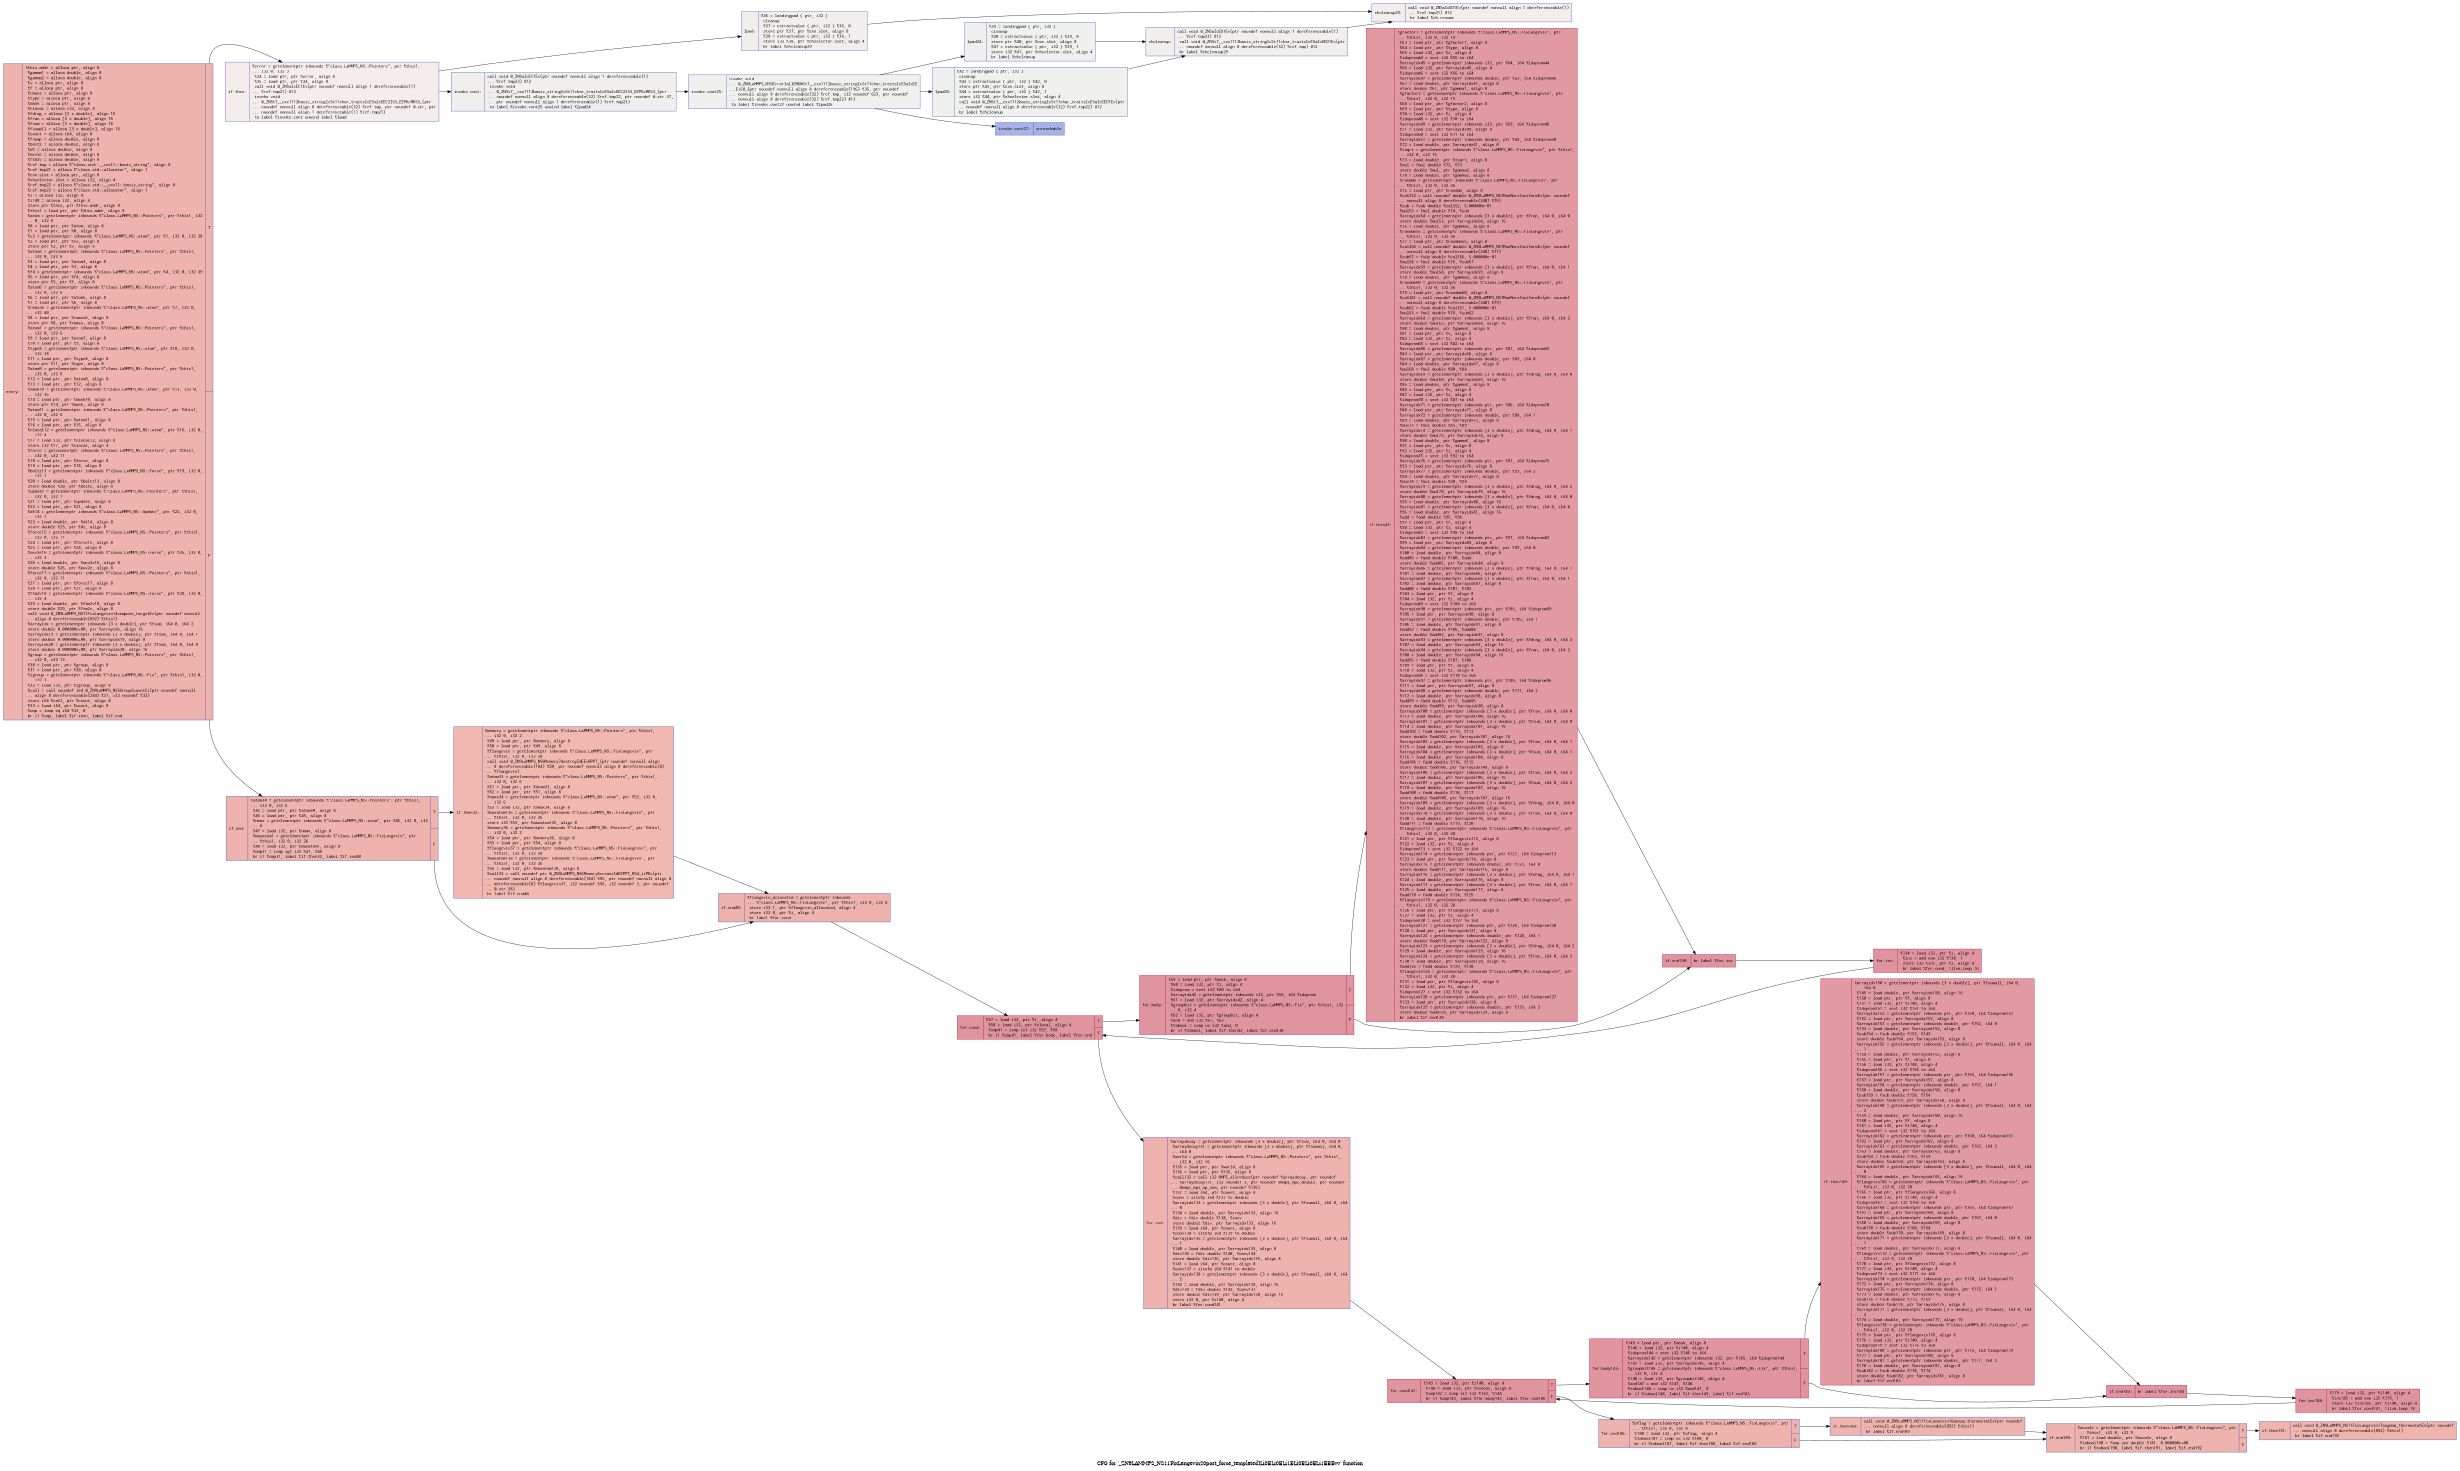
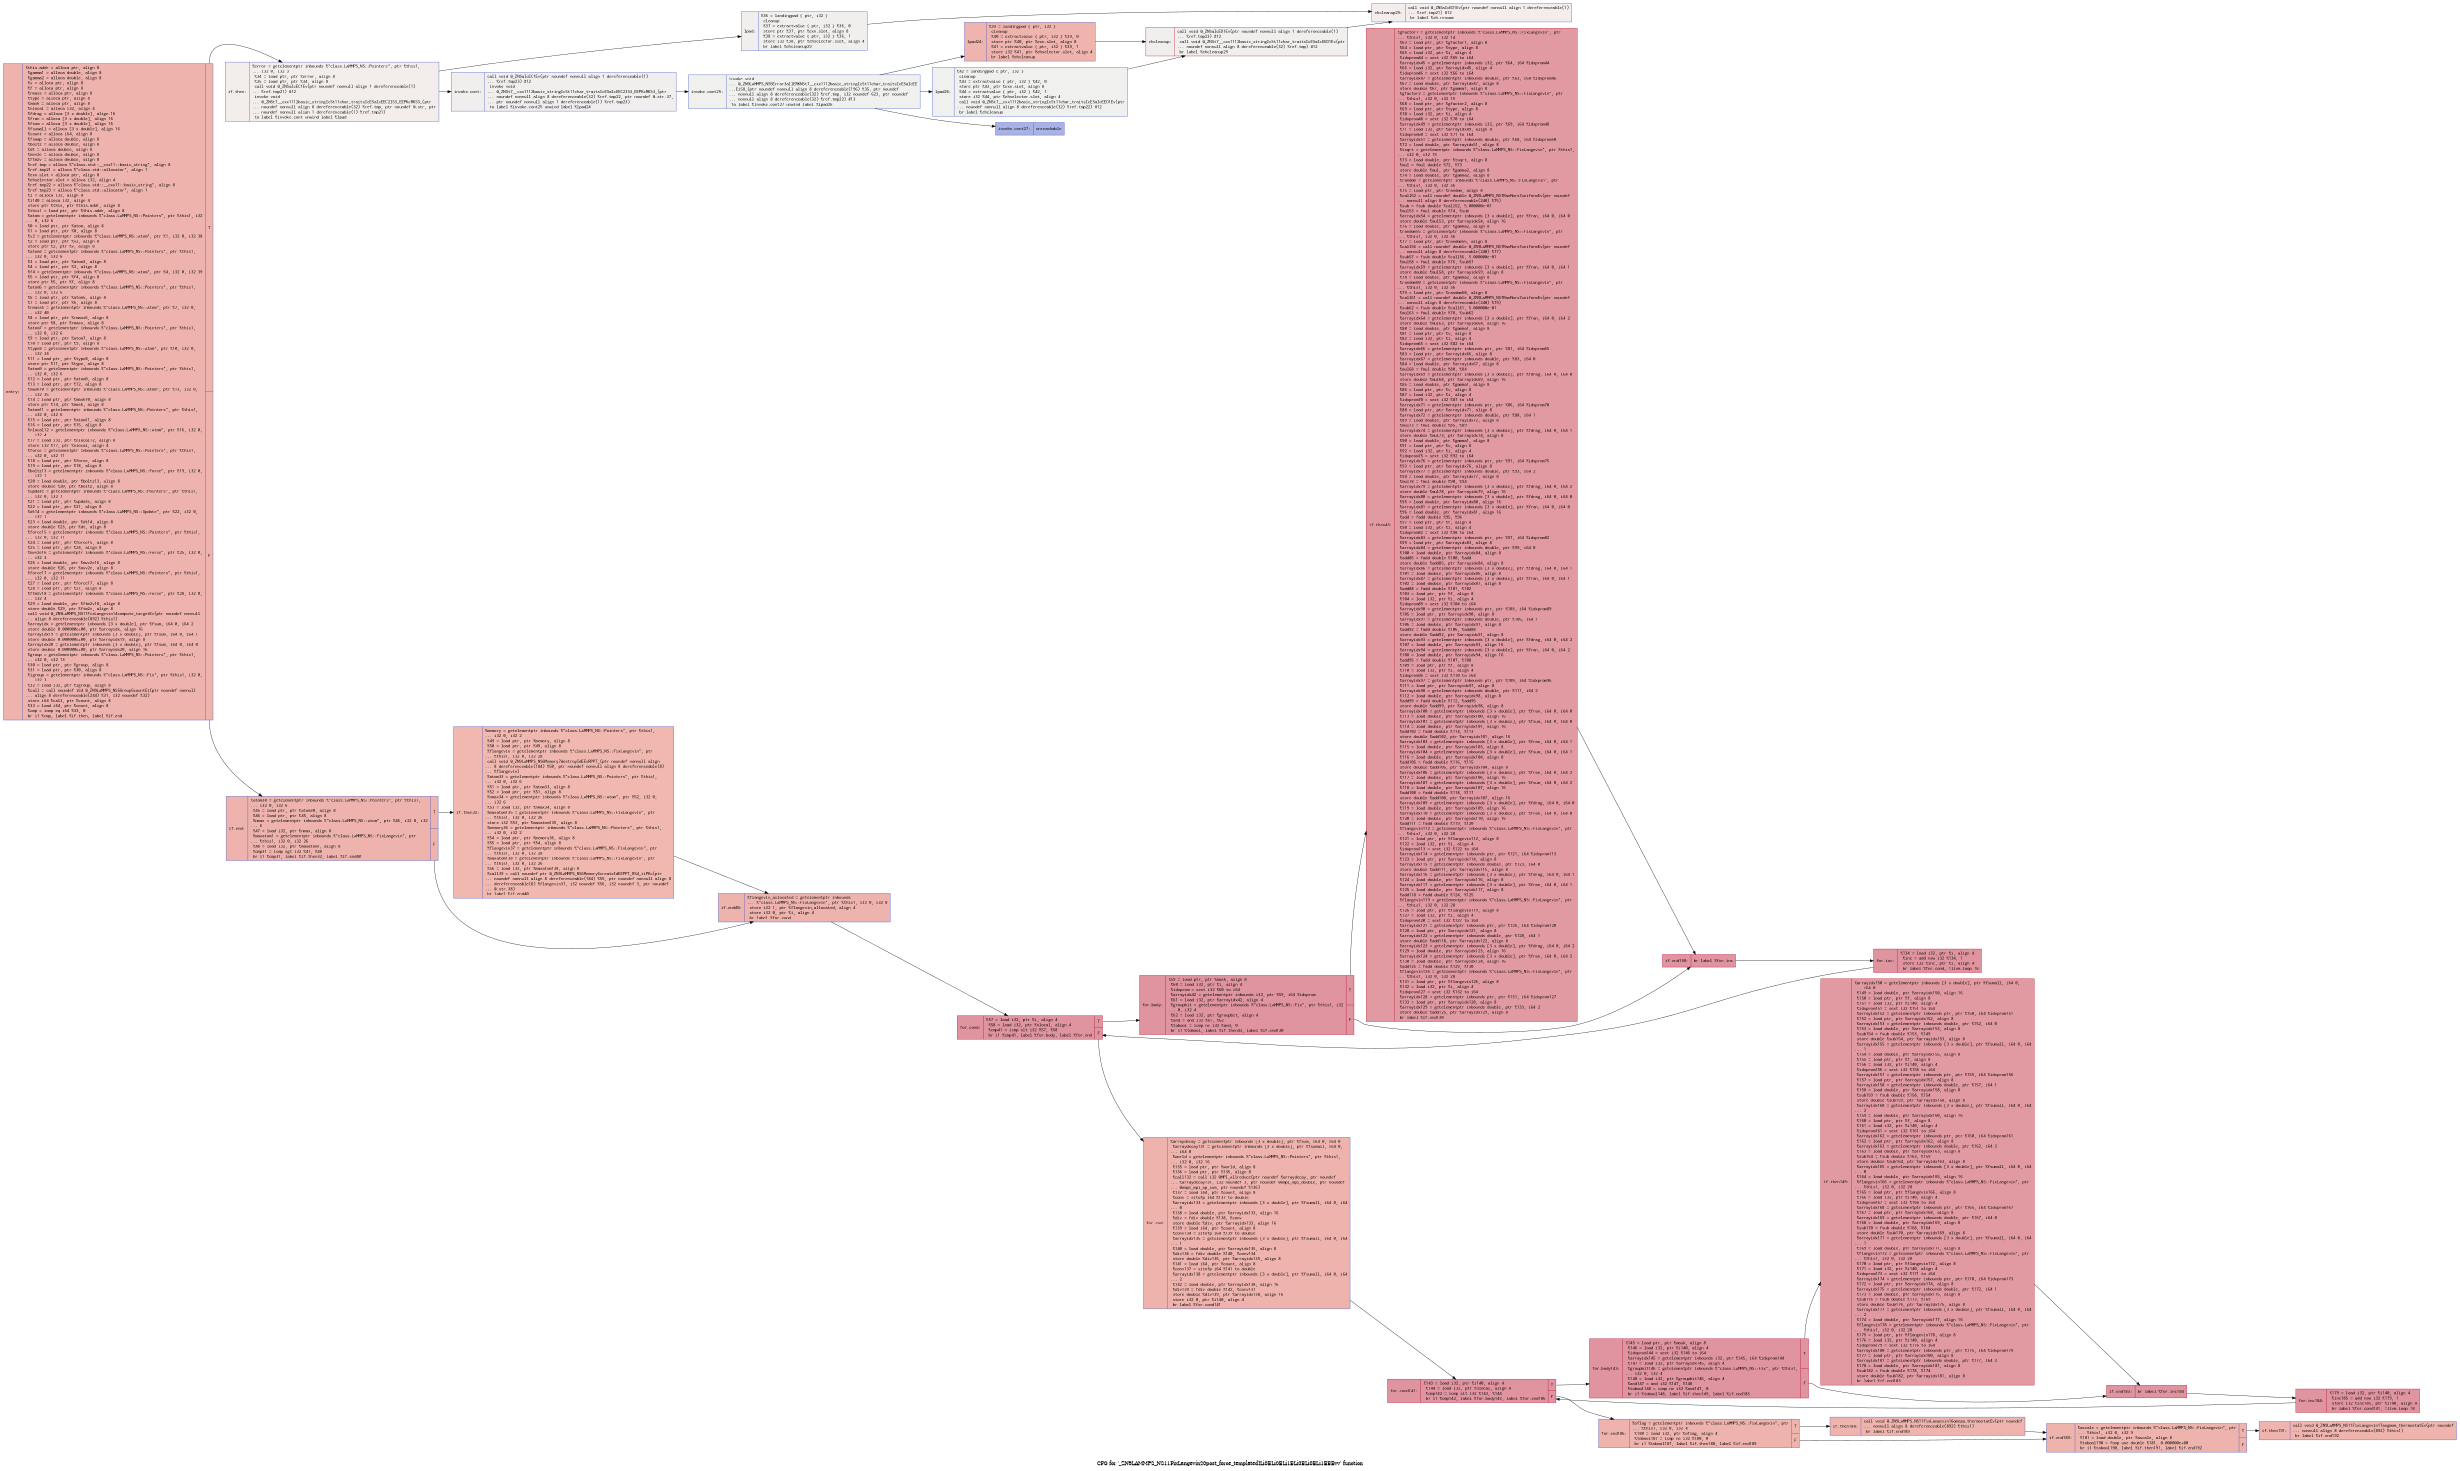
(1030, 42) -> (1030, 42)
(1247, 42) -> (1247, 42)
